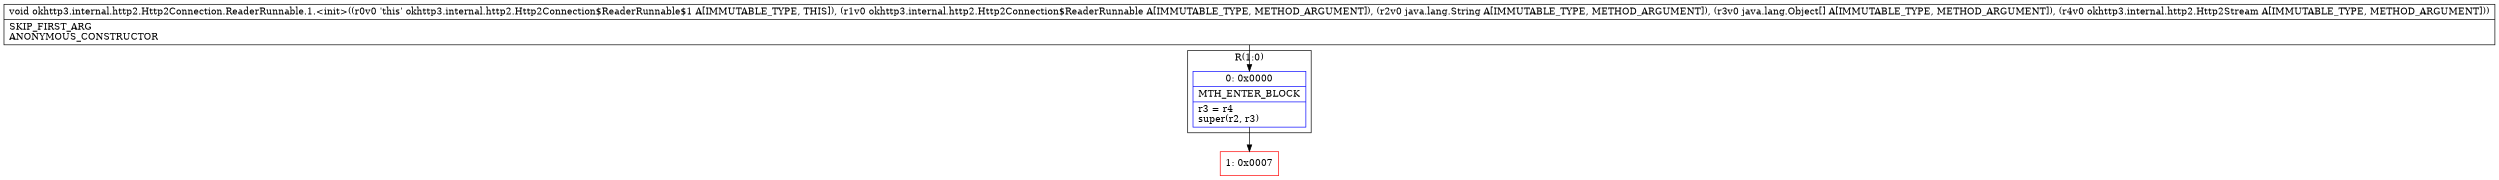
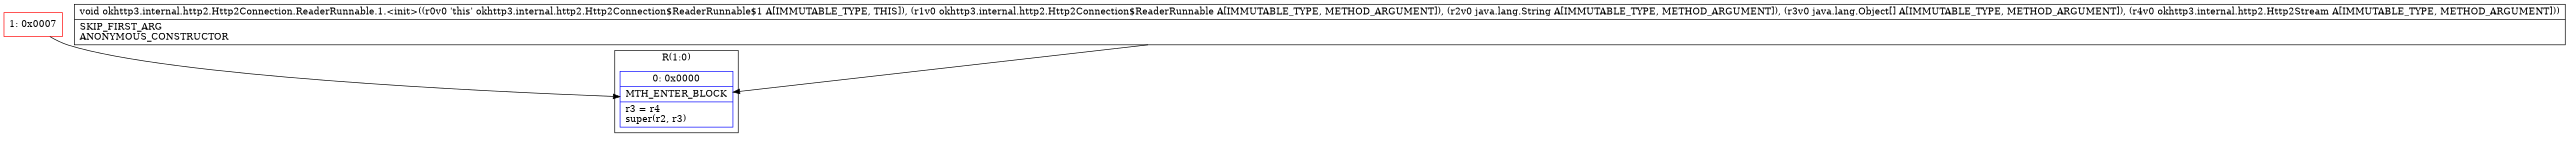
(1249, 137) -> (329, 81)
